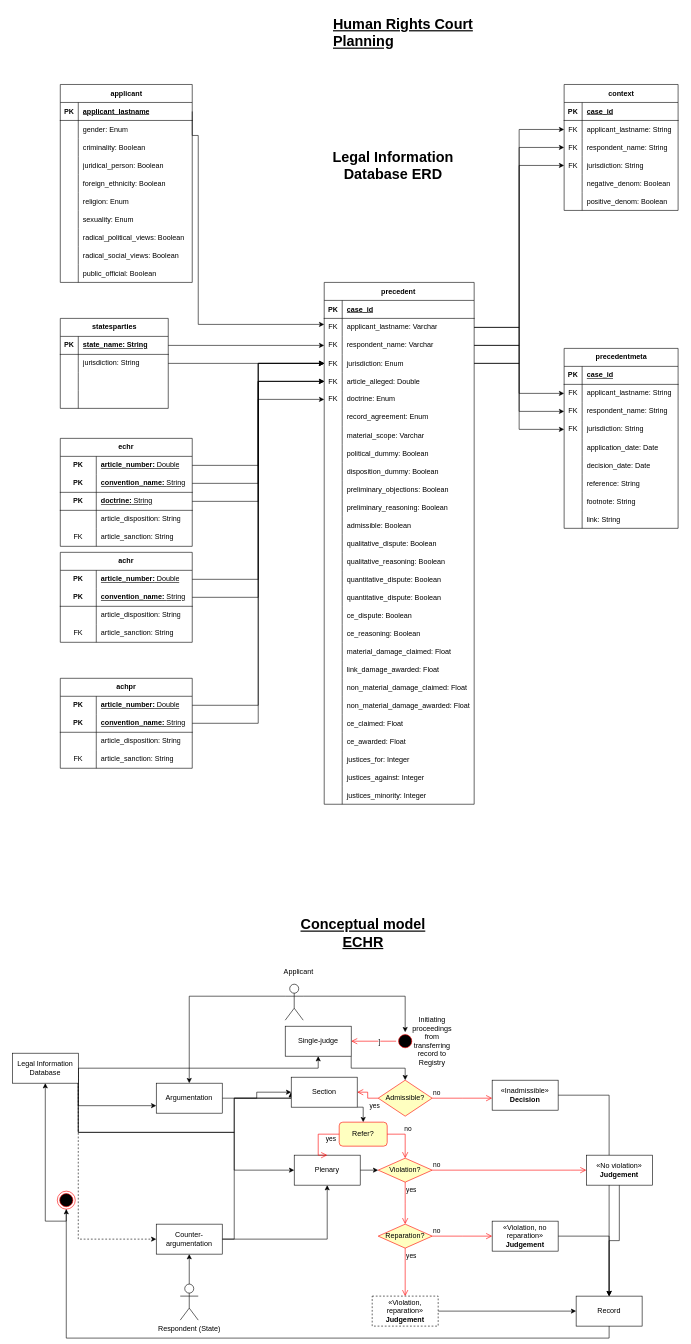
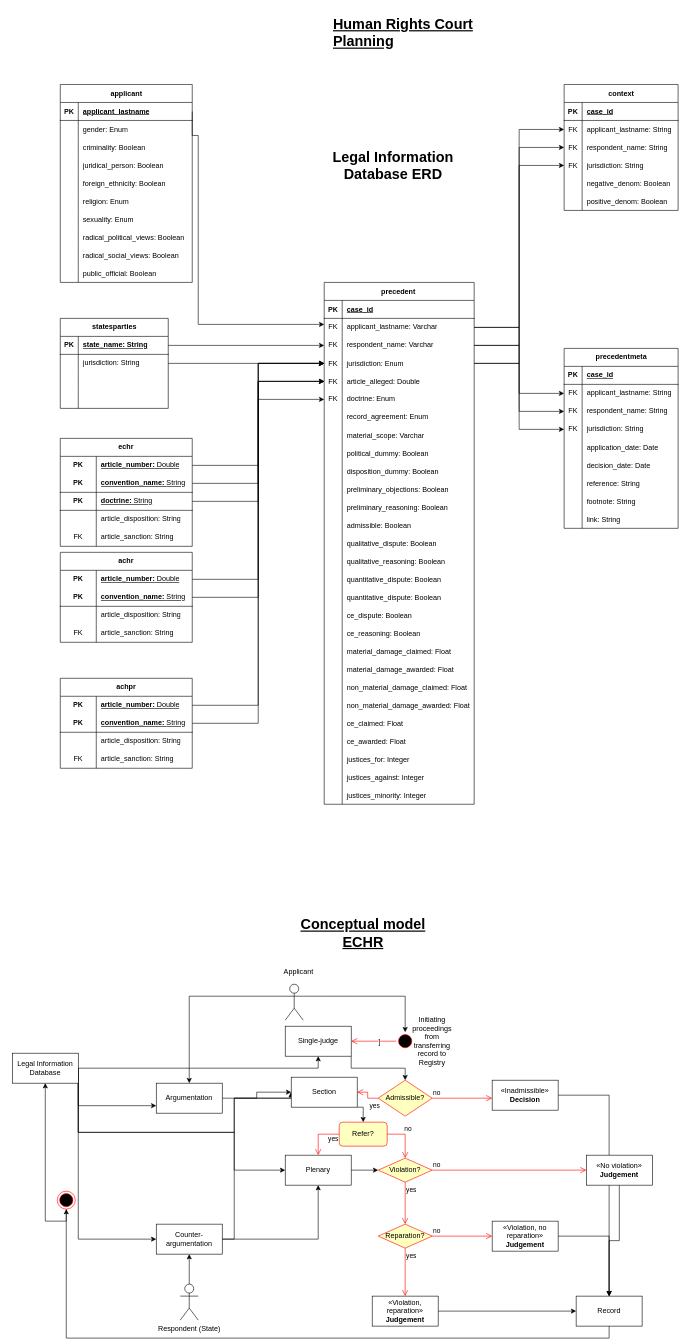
(395, 670) -> (403, 670)
(327, 1170) -> (318, 1170)
(78, 1223) -> (78, 1223)
(405, 1311) -> (405, 1311)
